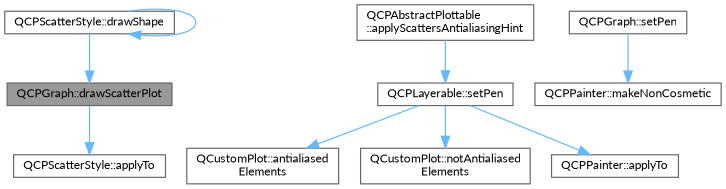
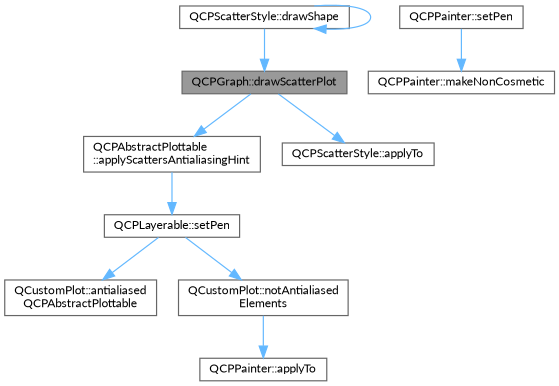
(628, 23) -> (461, 17)
none -> (227, 112)
(525, 128) -> (263, 331)
(263, 166) -> (81, 298)
